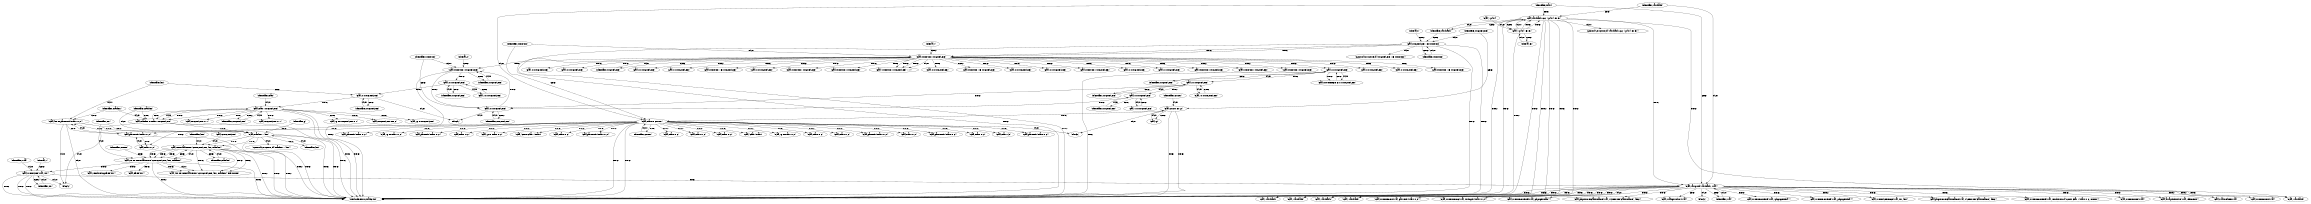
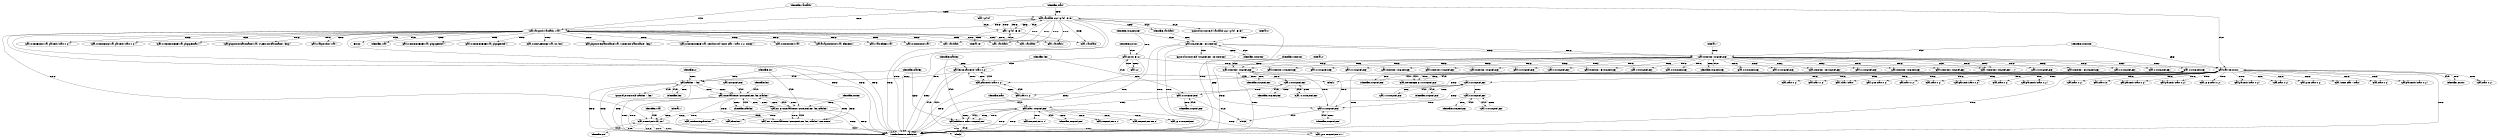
(208, 128) -> (1211, 133)
(865, 182) -> (58, 79)
(1464, 199) -> (114, 44)
